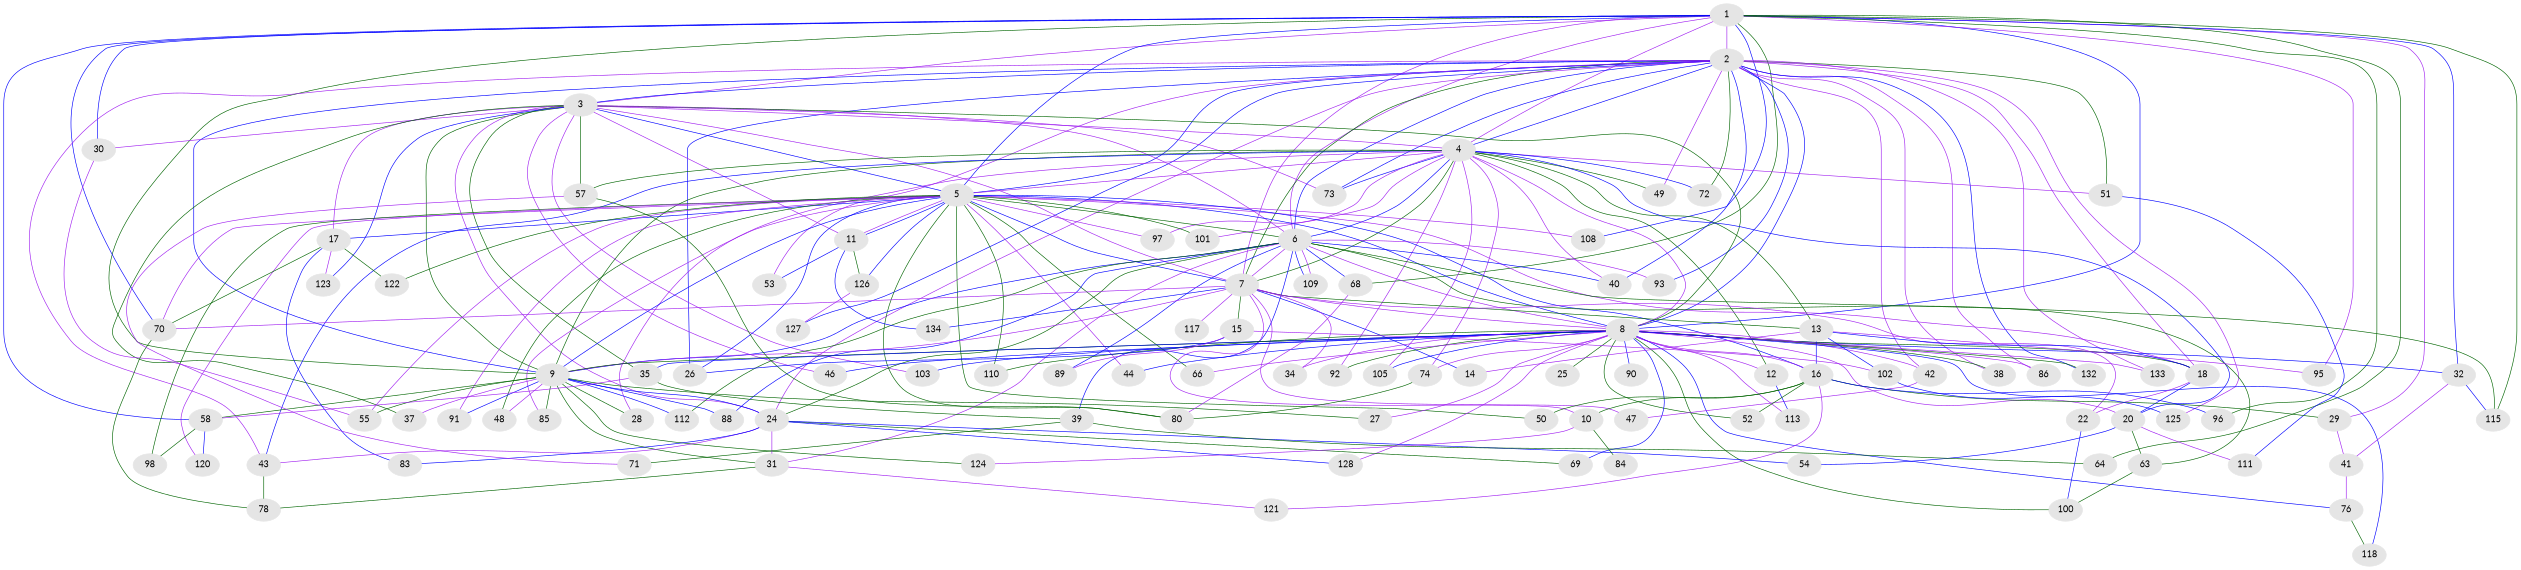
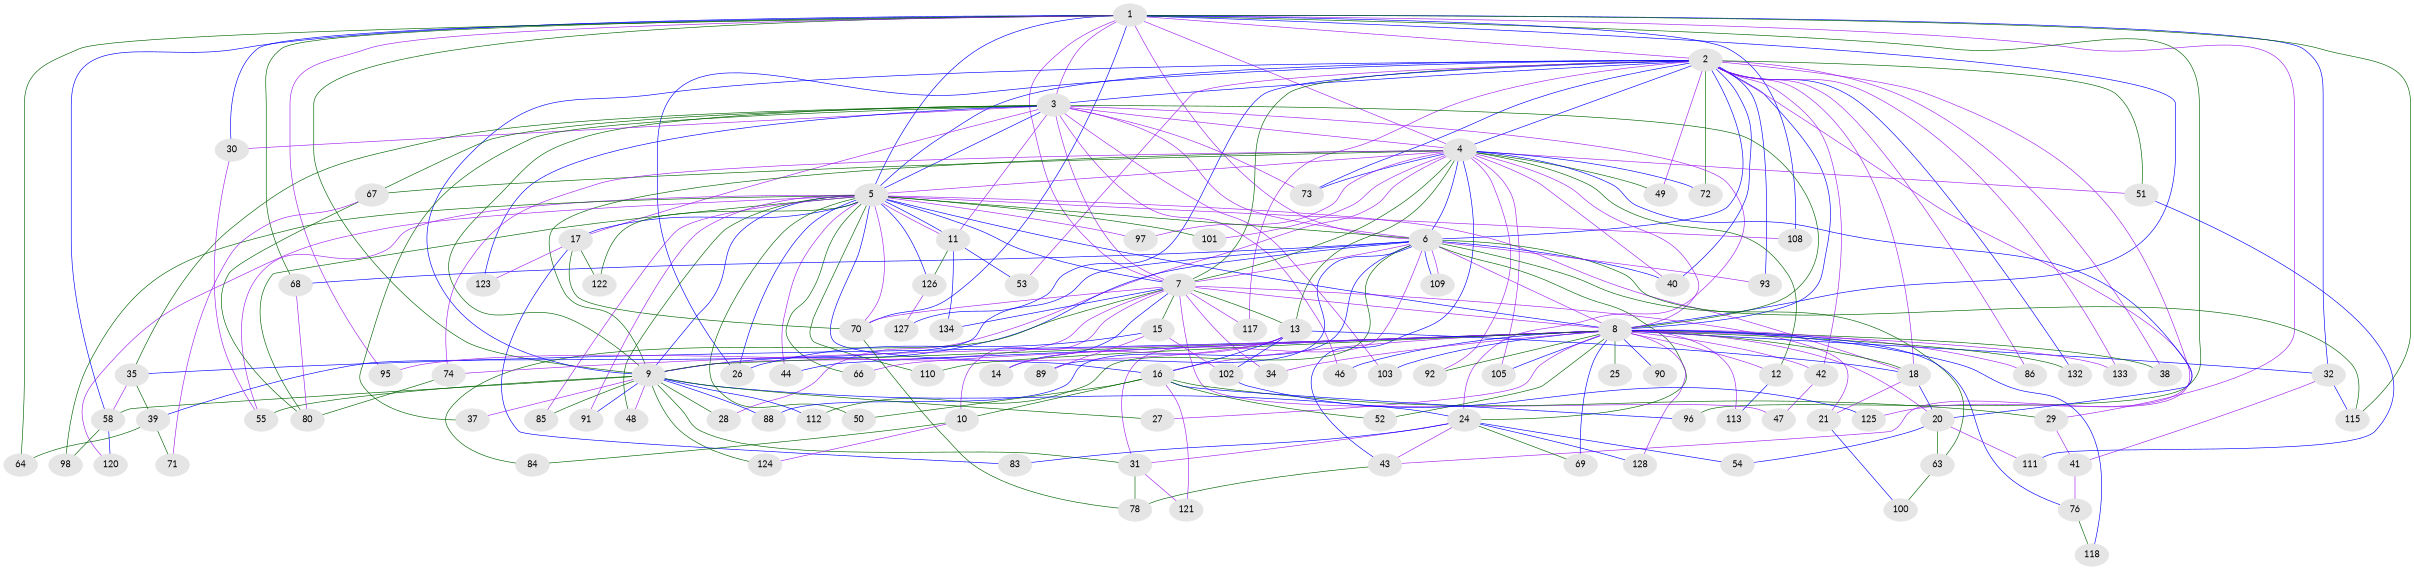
(1191, 169) -> (1425, 117)
(581, 195) -> (372, 195)
none -> (754, 348)
(2083, 420) -> (1824, 420)
(1811, 485) -> none
